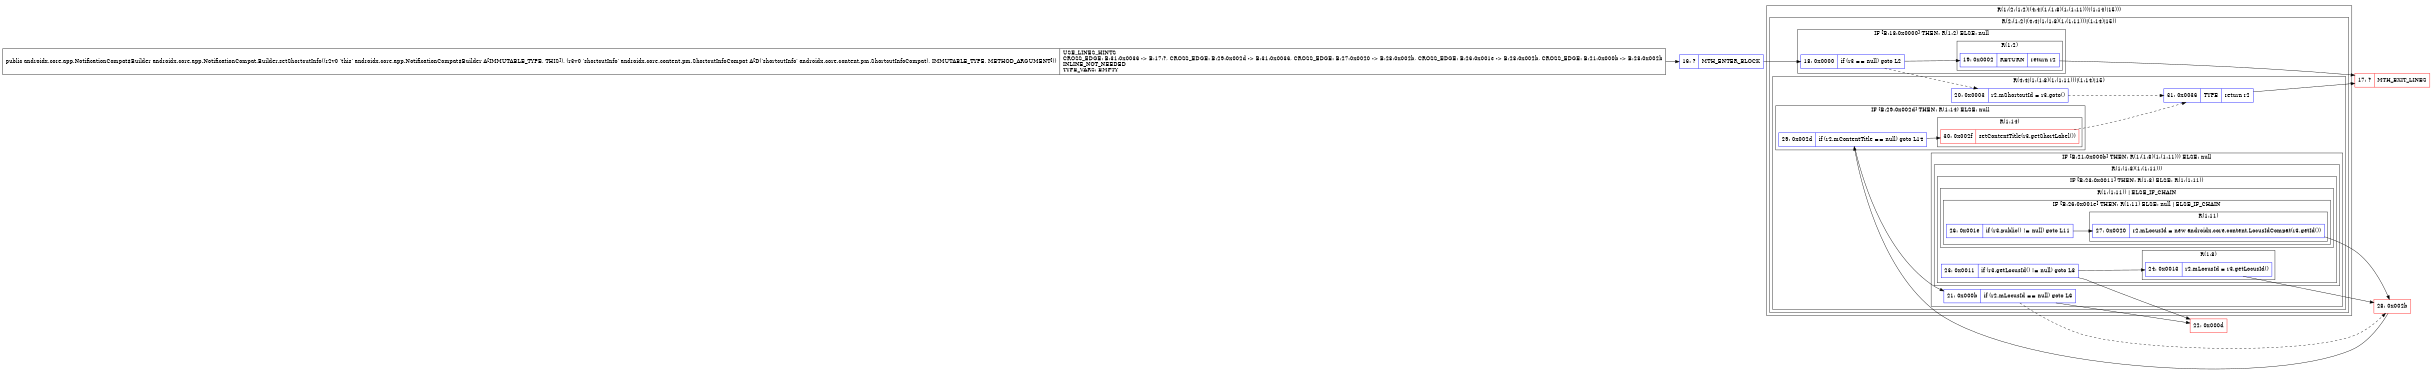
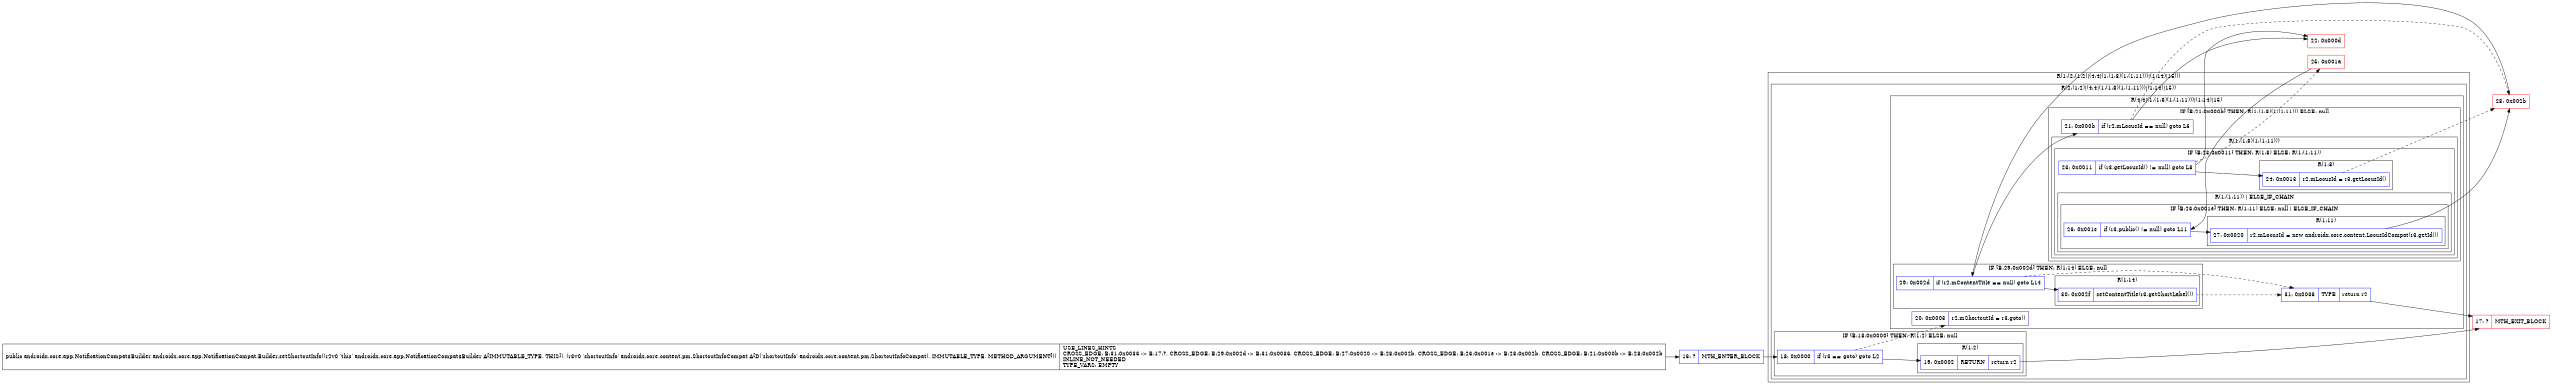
(1871, 61) -> (1848, 357)
none -> (2326, 62)
(2402, 80) -> (2521, 322)
(2114, 96) -> (2158, 271)
(2010, 137) -> (2127, 295)
(2307, 289) -> (2417, 141)
